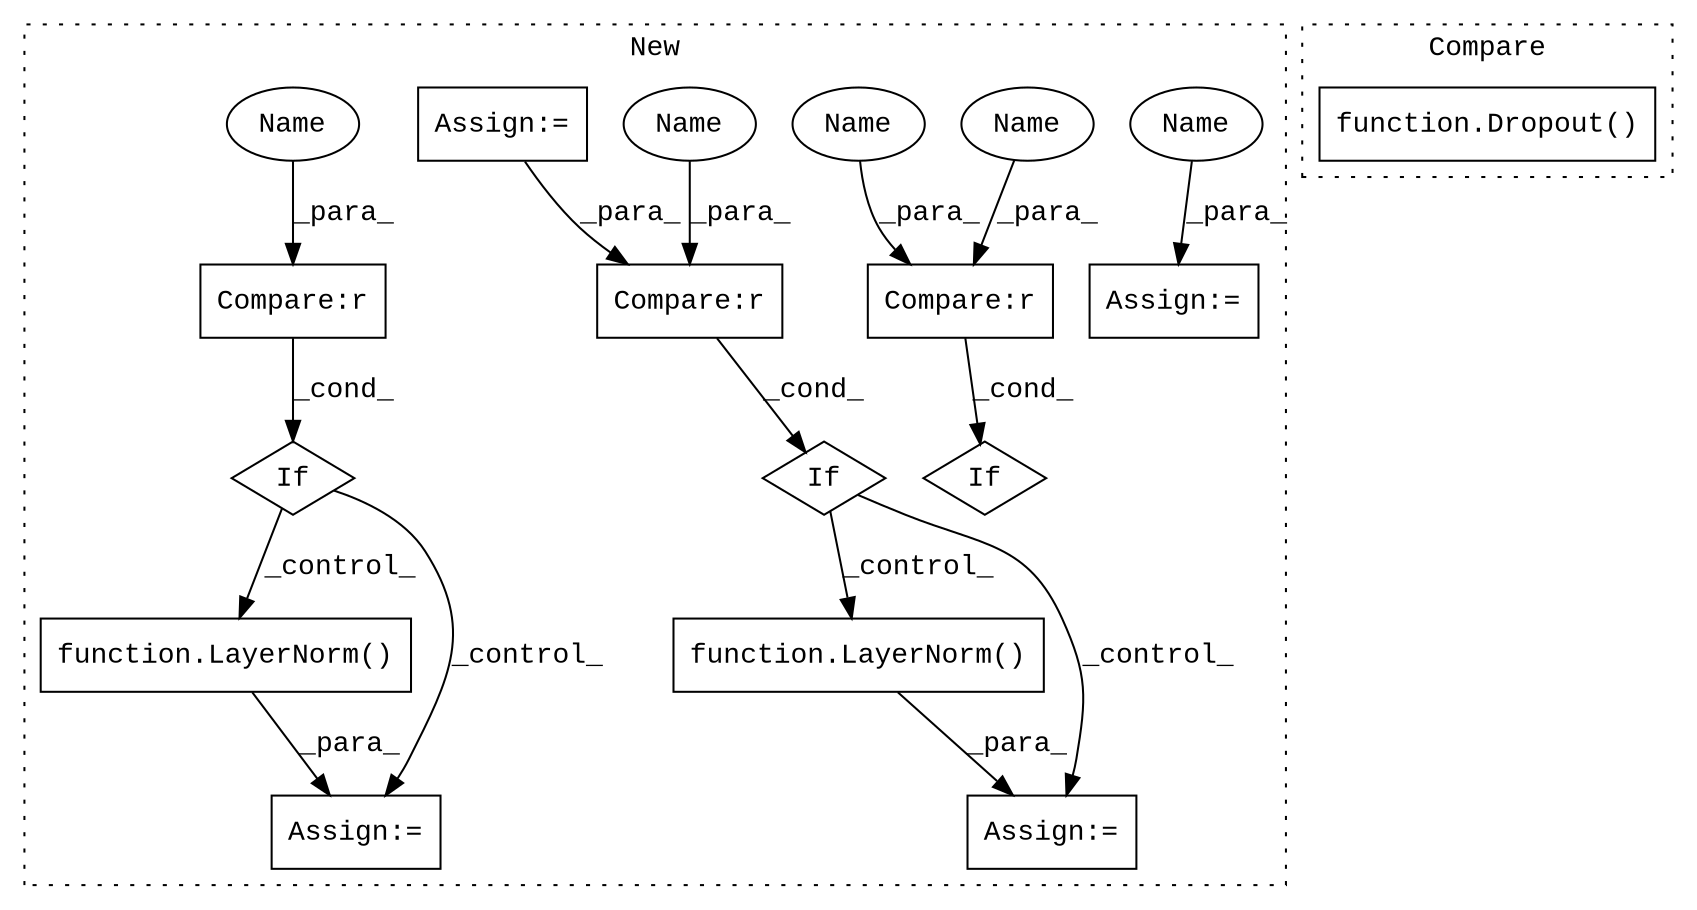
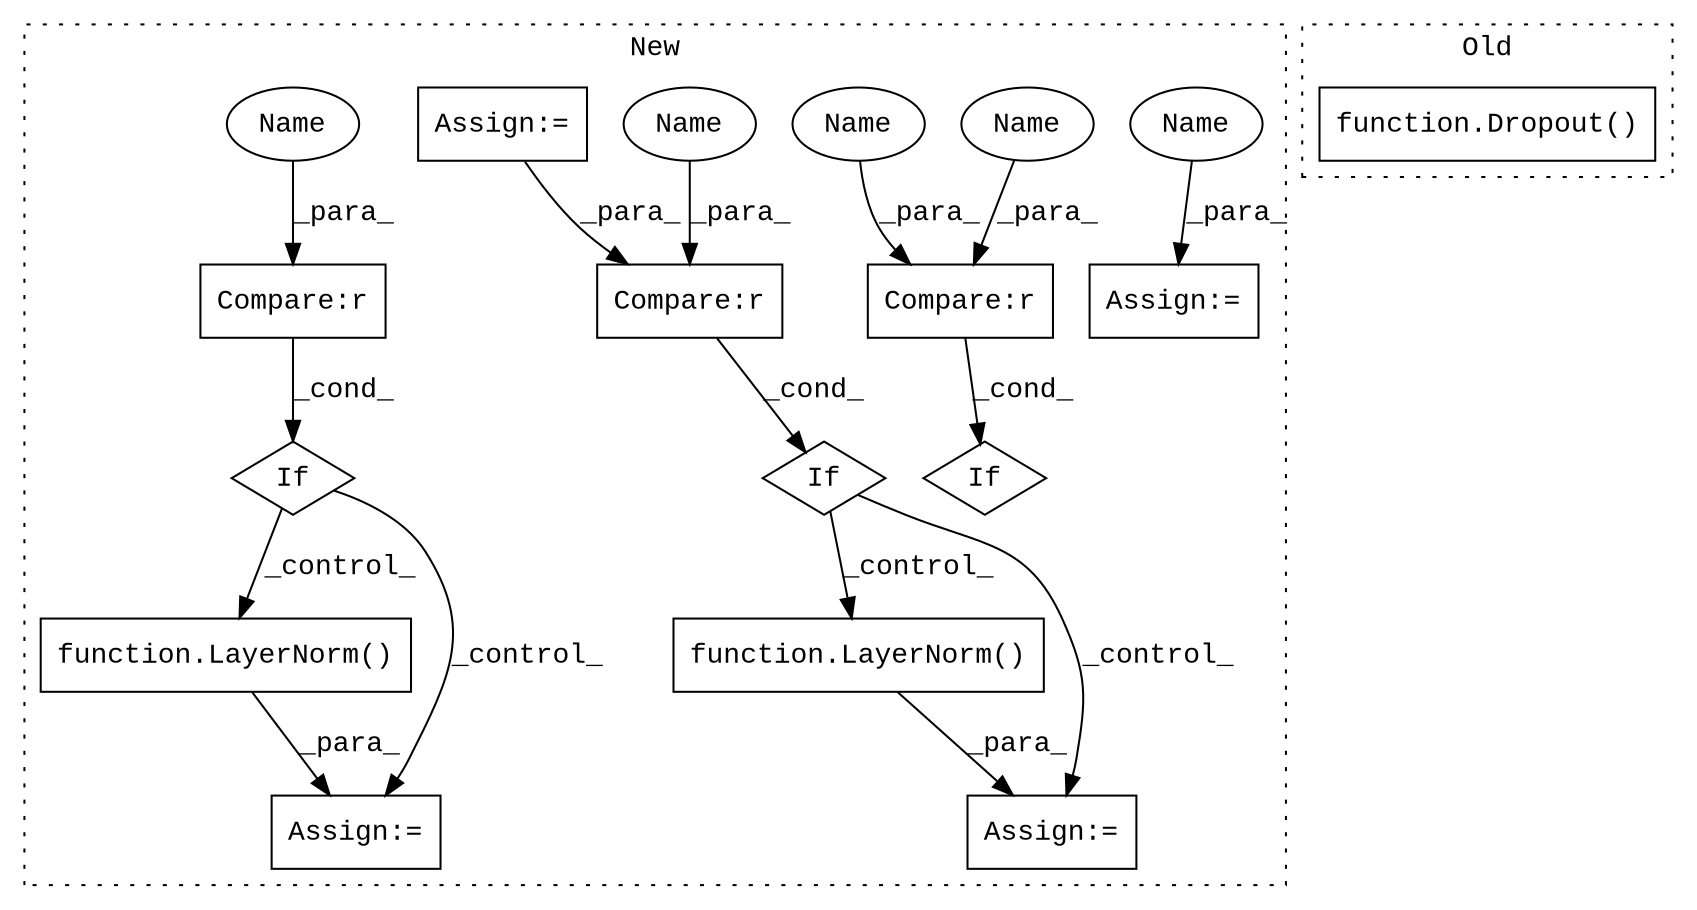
(1487, 48) -> (1487, 48)
